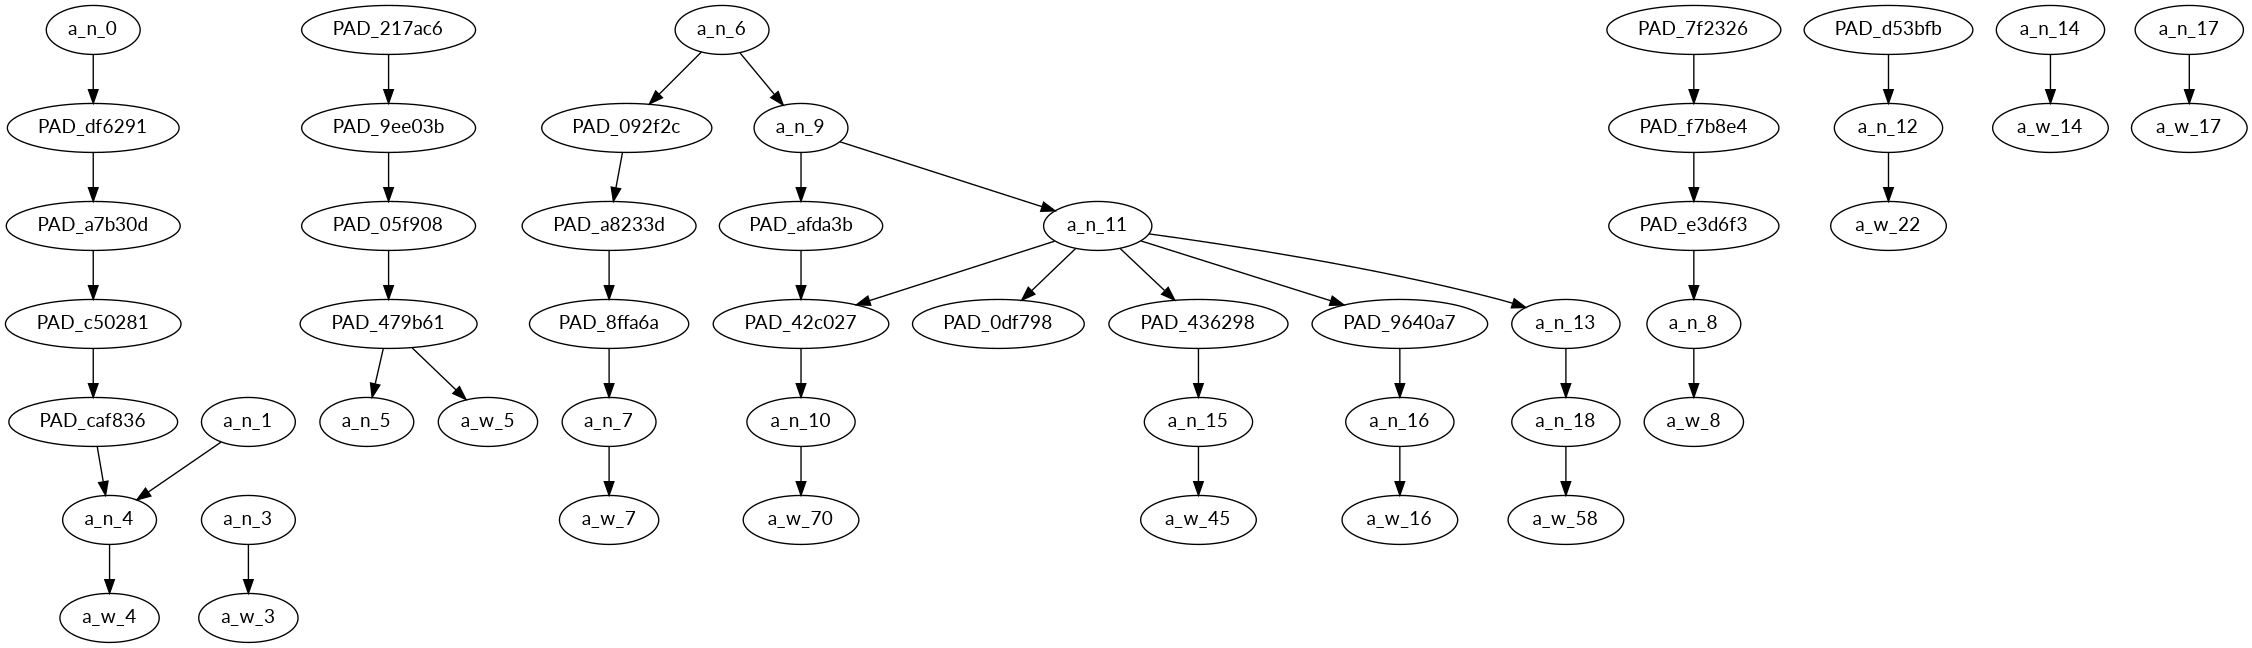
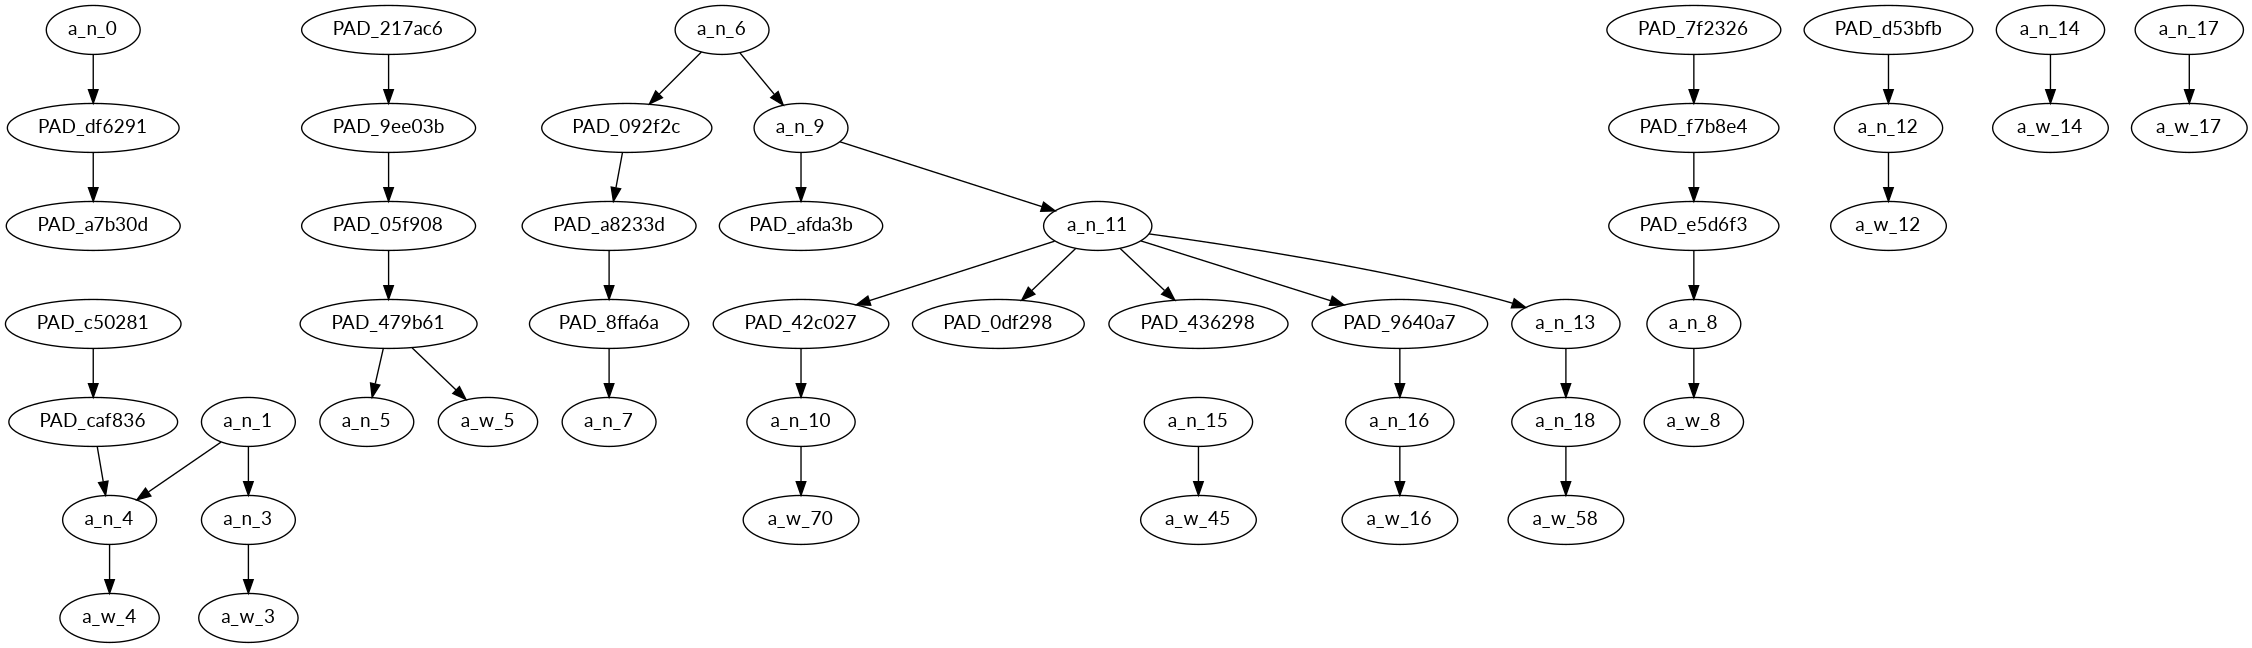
(1694, 226) -> (1694, 226)
(1889, 226) -> (1889, 226)
(93, 268) -> none
(801, 268) -> none
(998, 324) -> (998, 324)
(1198, 366) -> none
none -> (248, 464)
(609, 520) -> none
